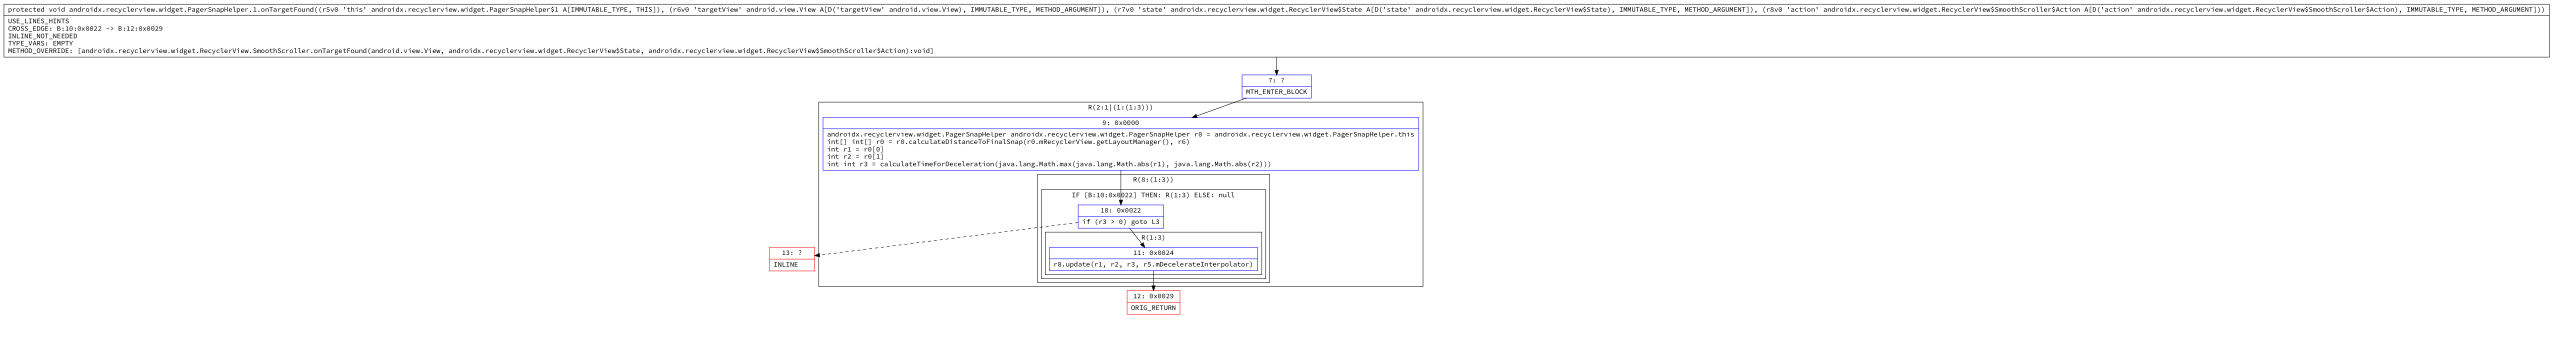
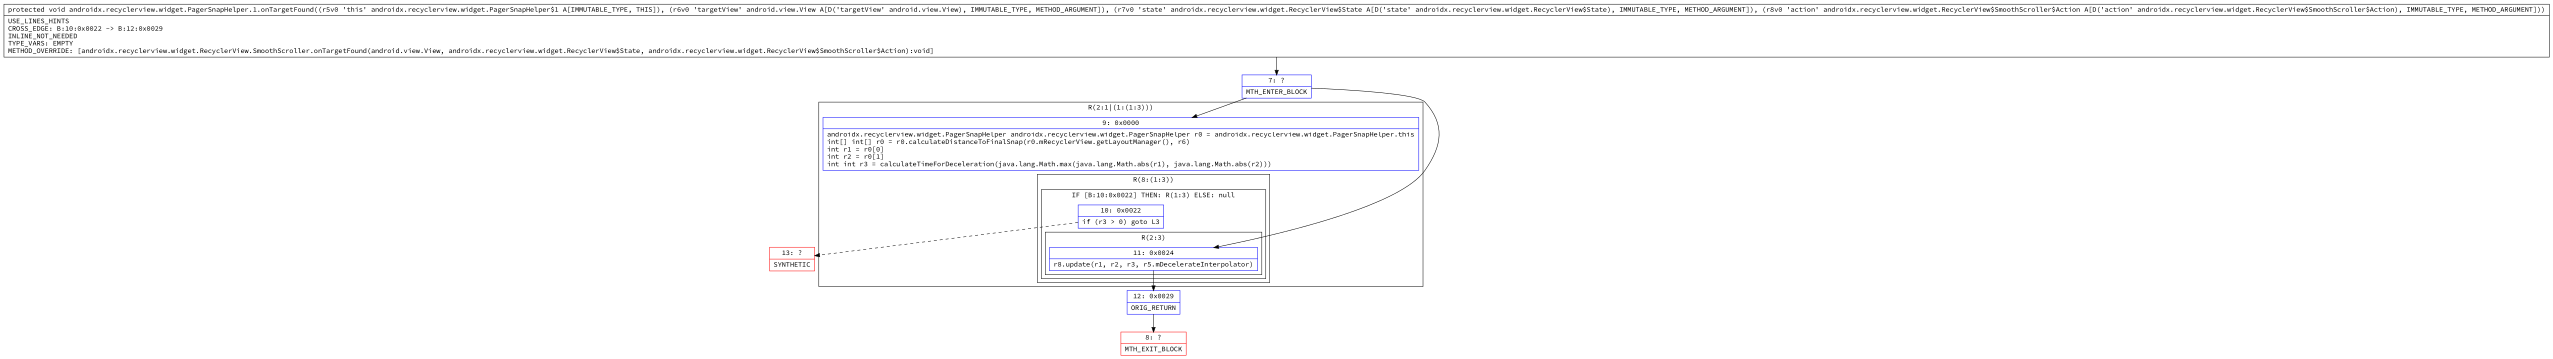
(1121, 185) -> none
(1136, 236) -> (1413, 182)
(1154, 238) -> (1154, 238)
(786, 265) -> (792, 265)
(1154, 302) -> (1154, 302)
none -> (1154, 344)
